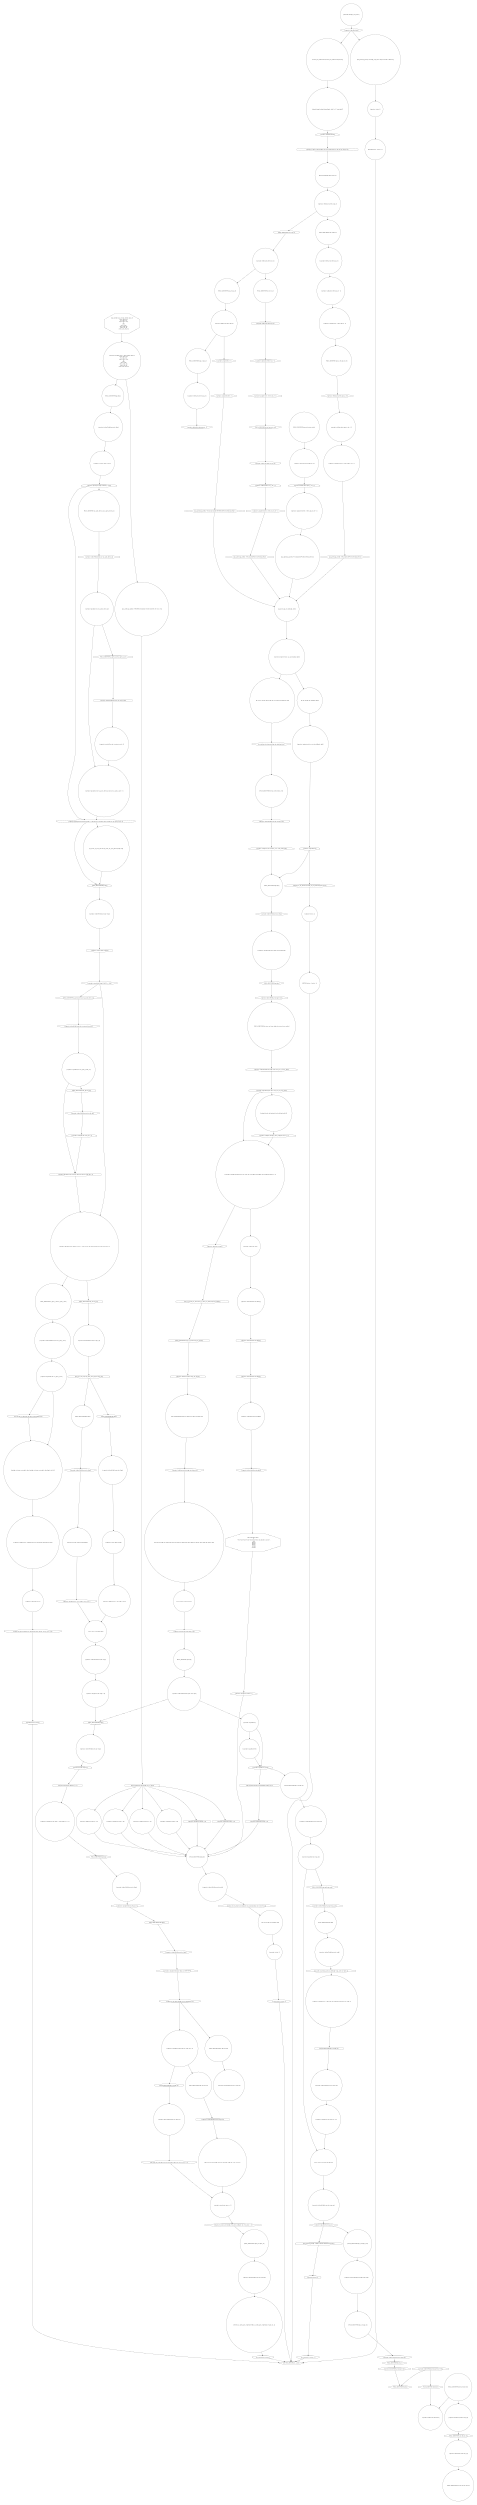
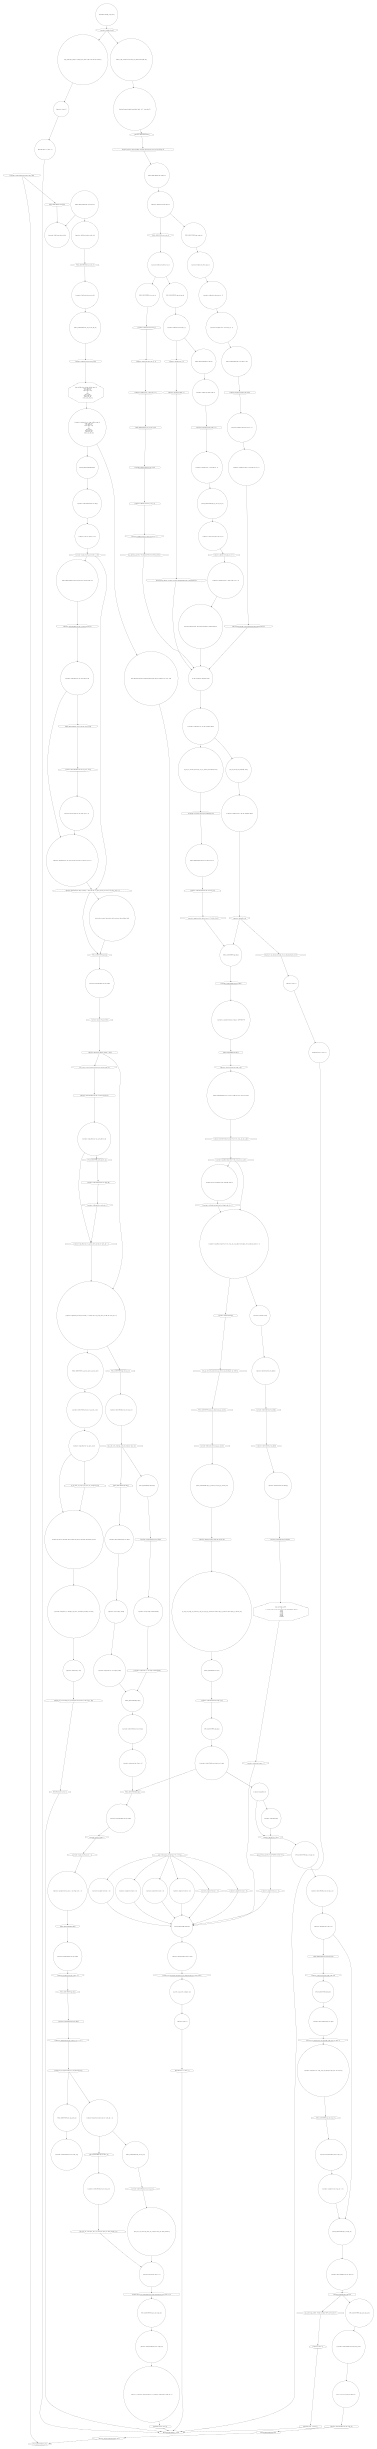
none -> (85, 361)
none -> (207, 467)
